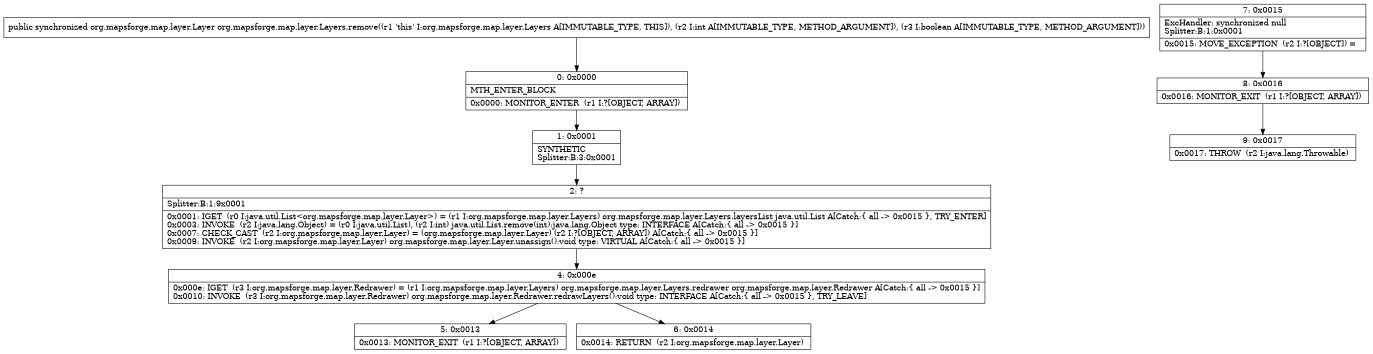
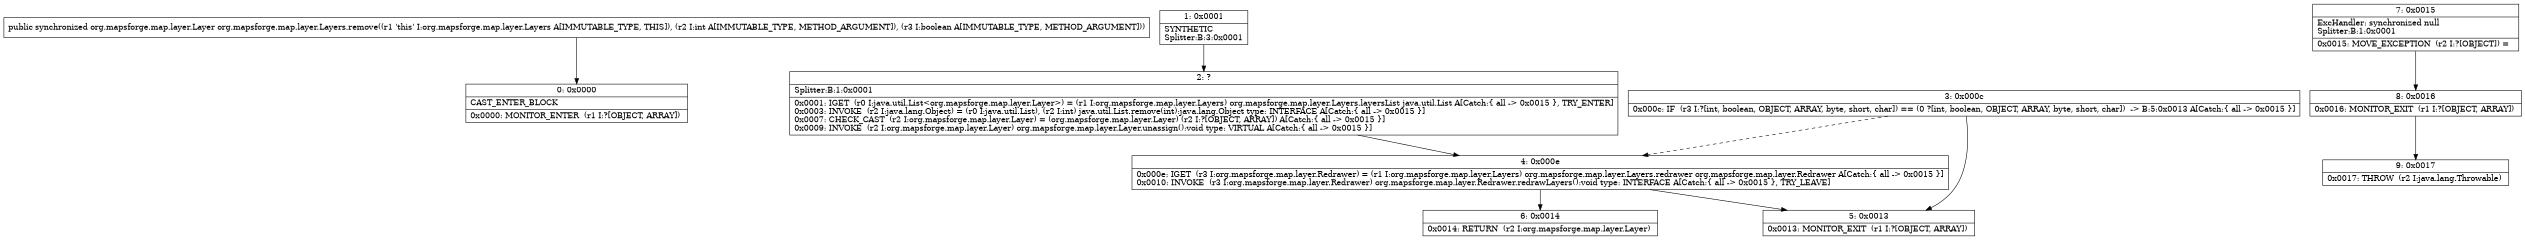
(513, 91) -> (514, 103)
none -> (1964, 103)
(577, 117) -> none
(207, 204) -> (834, 91)
